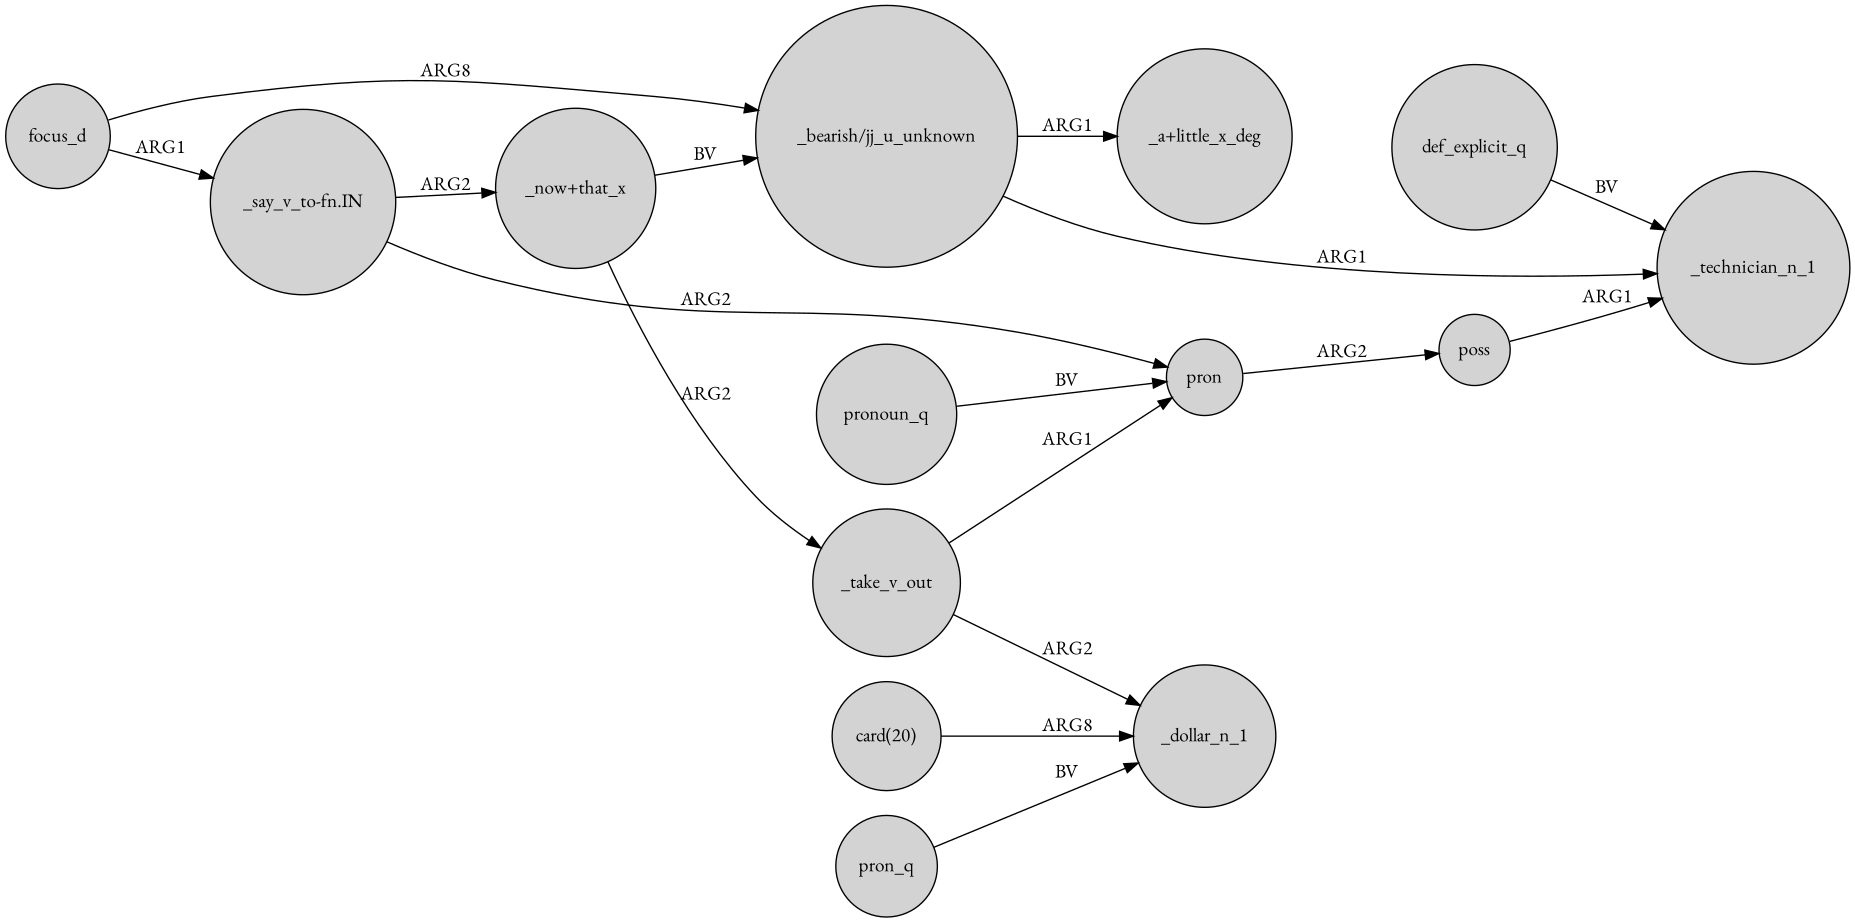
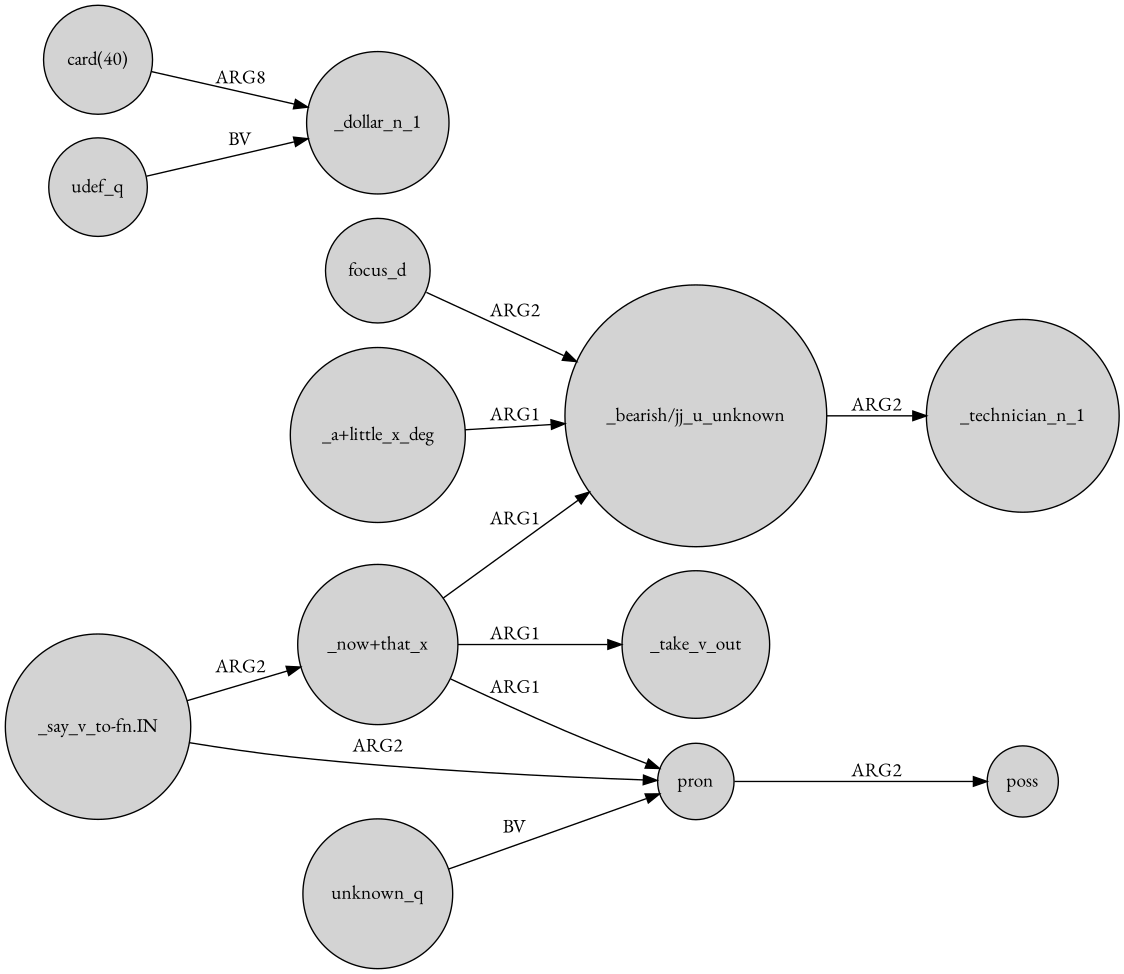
(446, 71) -> (515, 311)
(1060, 136) -> (508, 427)
(1475, 147) -> none
(706, 155) -> (515, 519)
(155, 162) -> none
(1342, 258) -> (877, 406)
(1580, 323) -> none
(706, 394) -> (515, 634)
(887, 414) -> (378, 894)
(1055, 474) -> (548, 723)
(1041, 657) -> none
(887, 736) -> (98, 60)
(887, 866) -> (98, 187)
